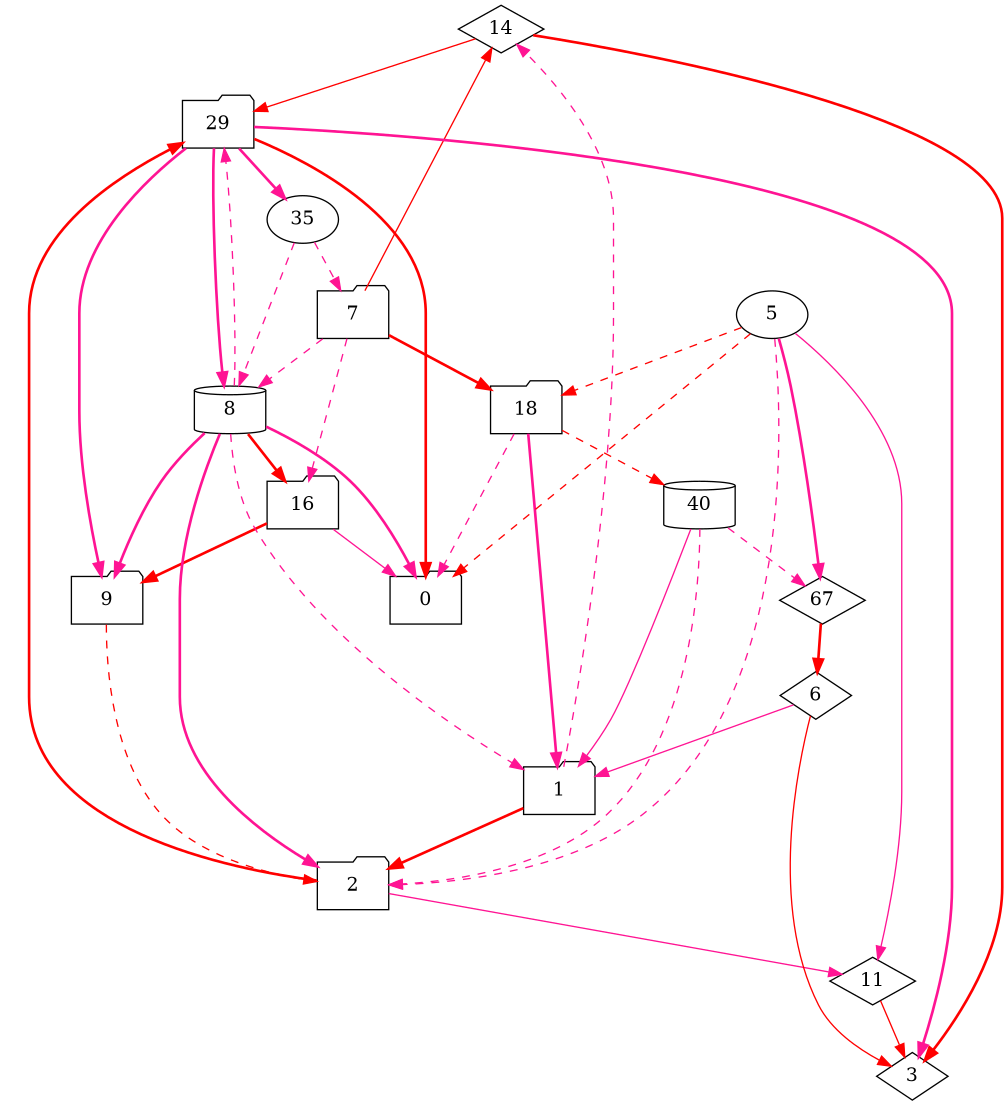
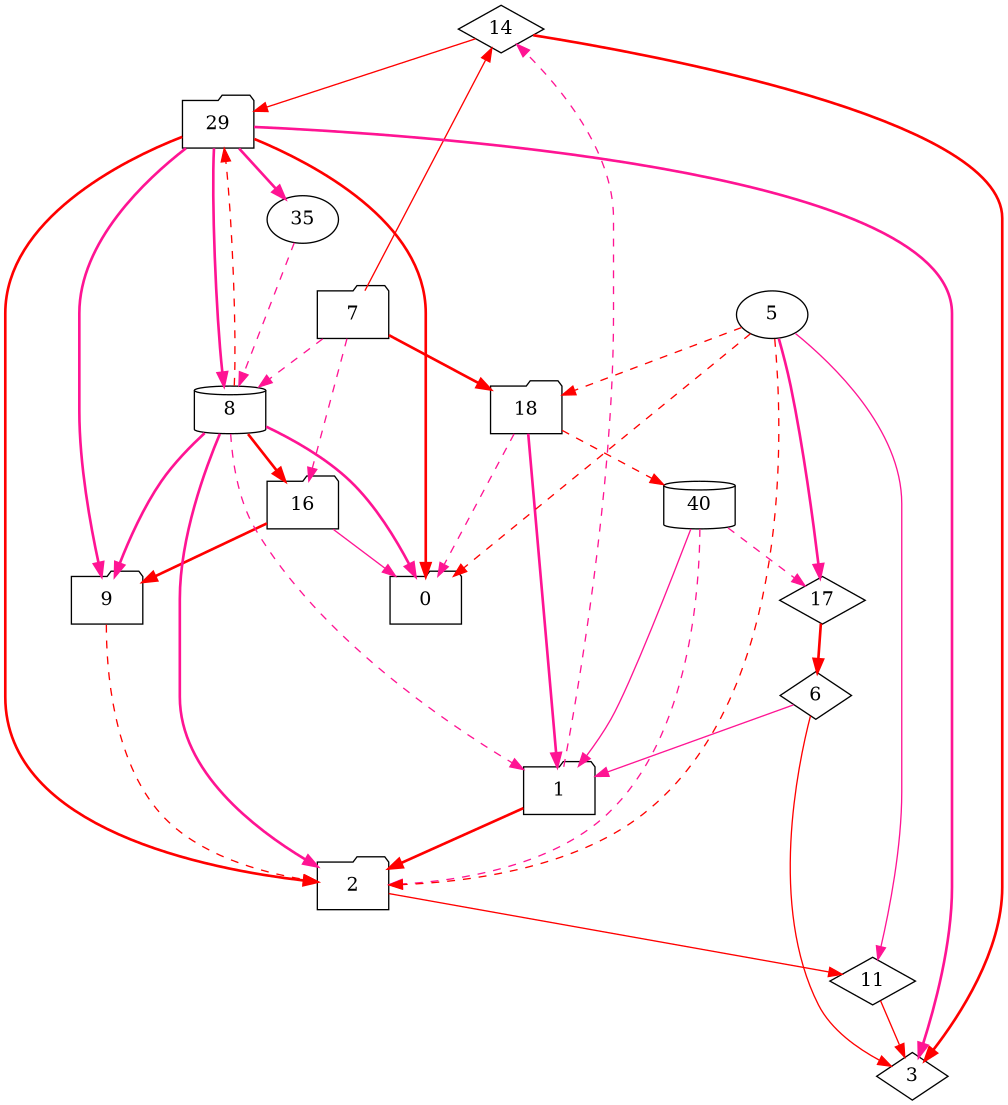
(324, 261) -> none
(233, 274) -> (233, 274)
(29, 576) -> (5, 563)
(822, 600) -> (822, 600)
(722, 714) -> (722, 714)
(609, 933) -> (609, 933)
